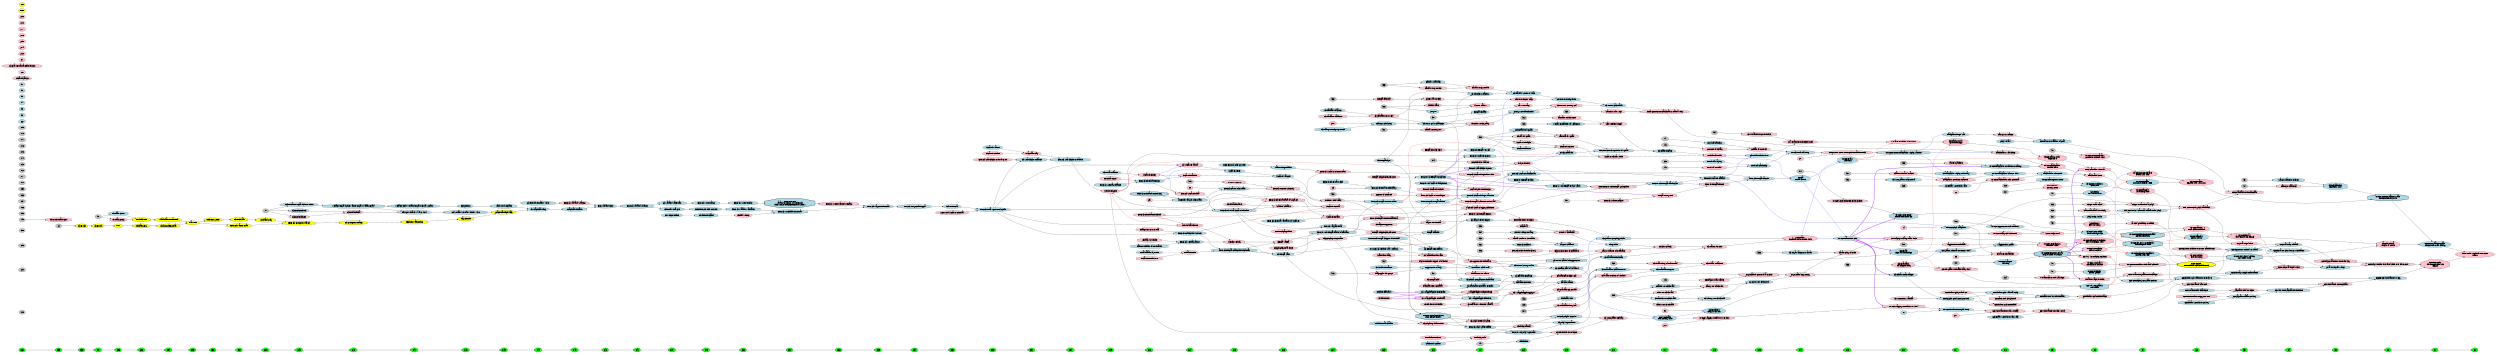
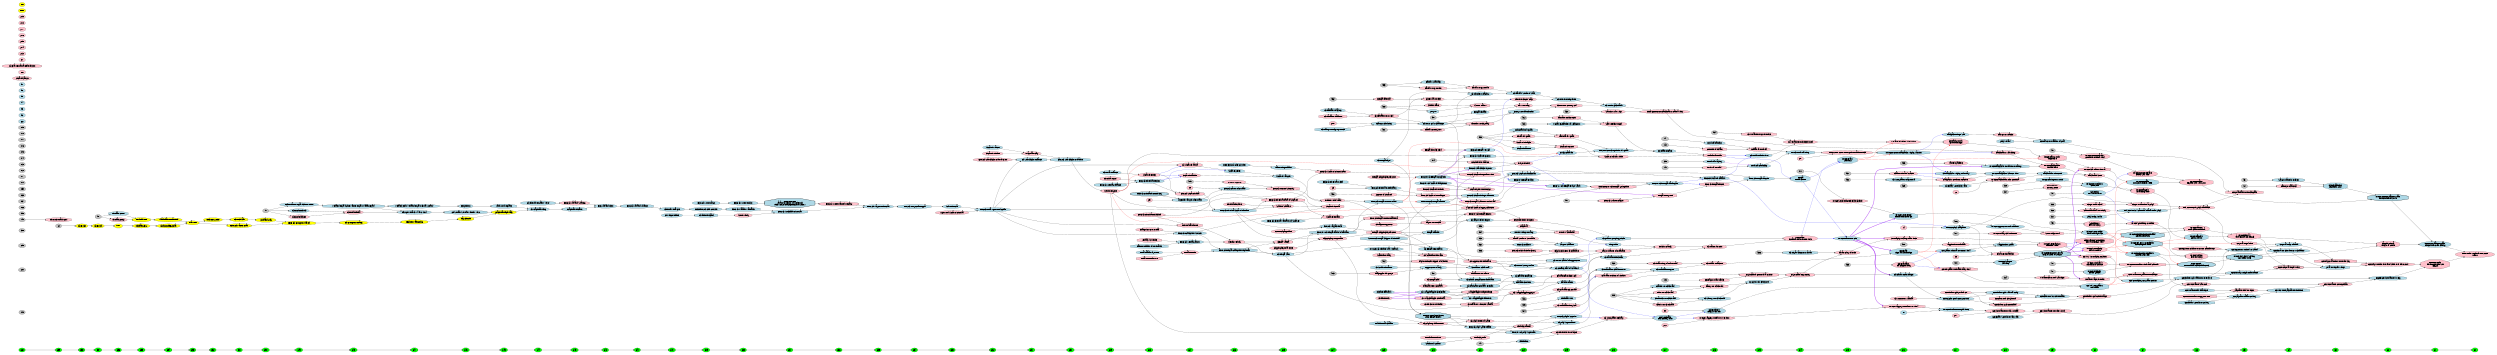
(2095, 169) -> (2095, 169)
(672, 203) -> none
(743, 215) -> (743, 215)
(2095, 241) -> (2095, 241)
(2197, 265) -> (2197, 265)
